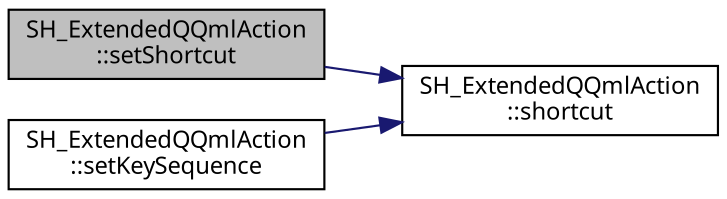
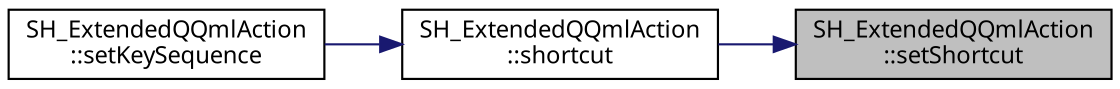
(352, 71) -> (746, 44)
